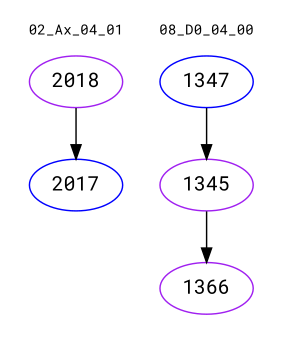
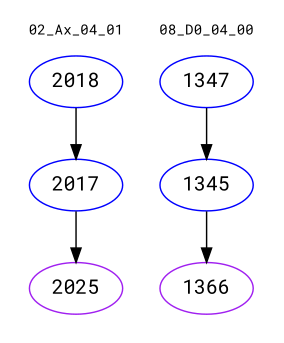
(76, 82) -> (76, 82)
(207, 185) -> (207, 185)
none -> (76, 288)
